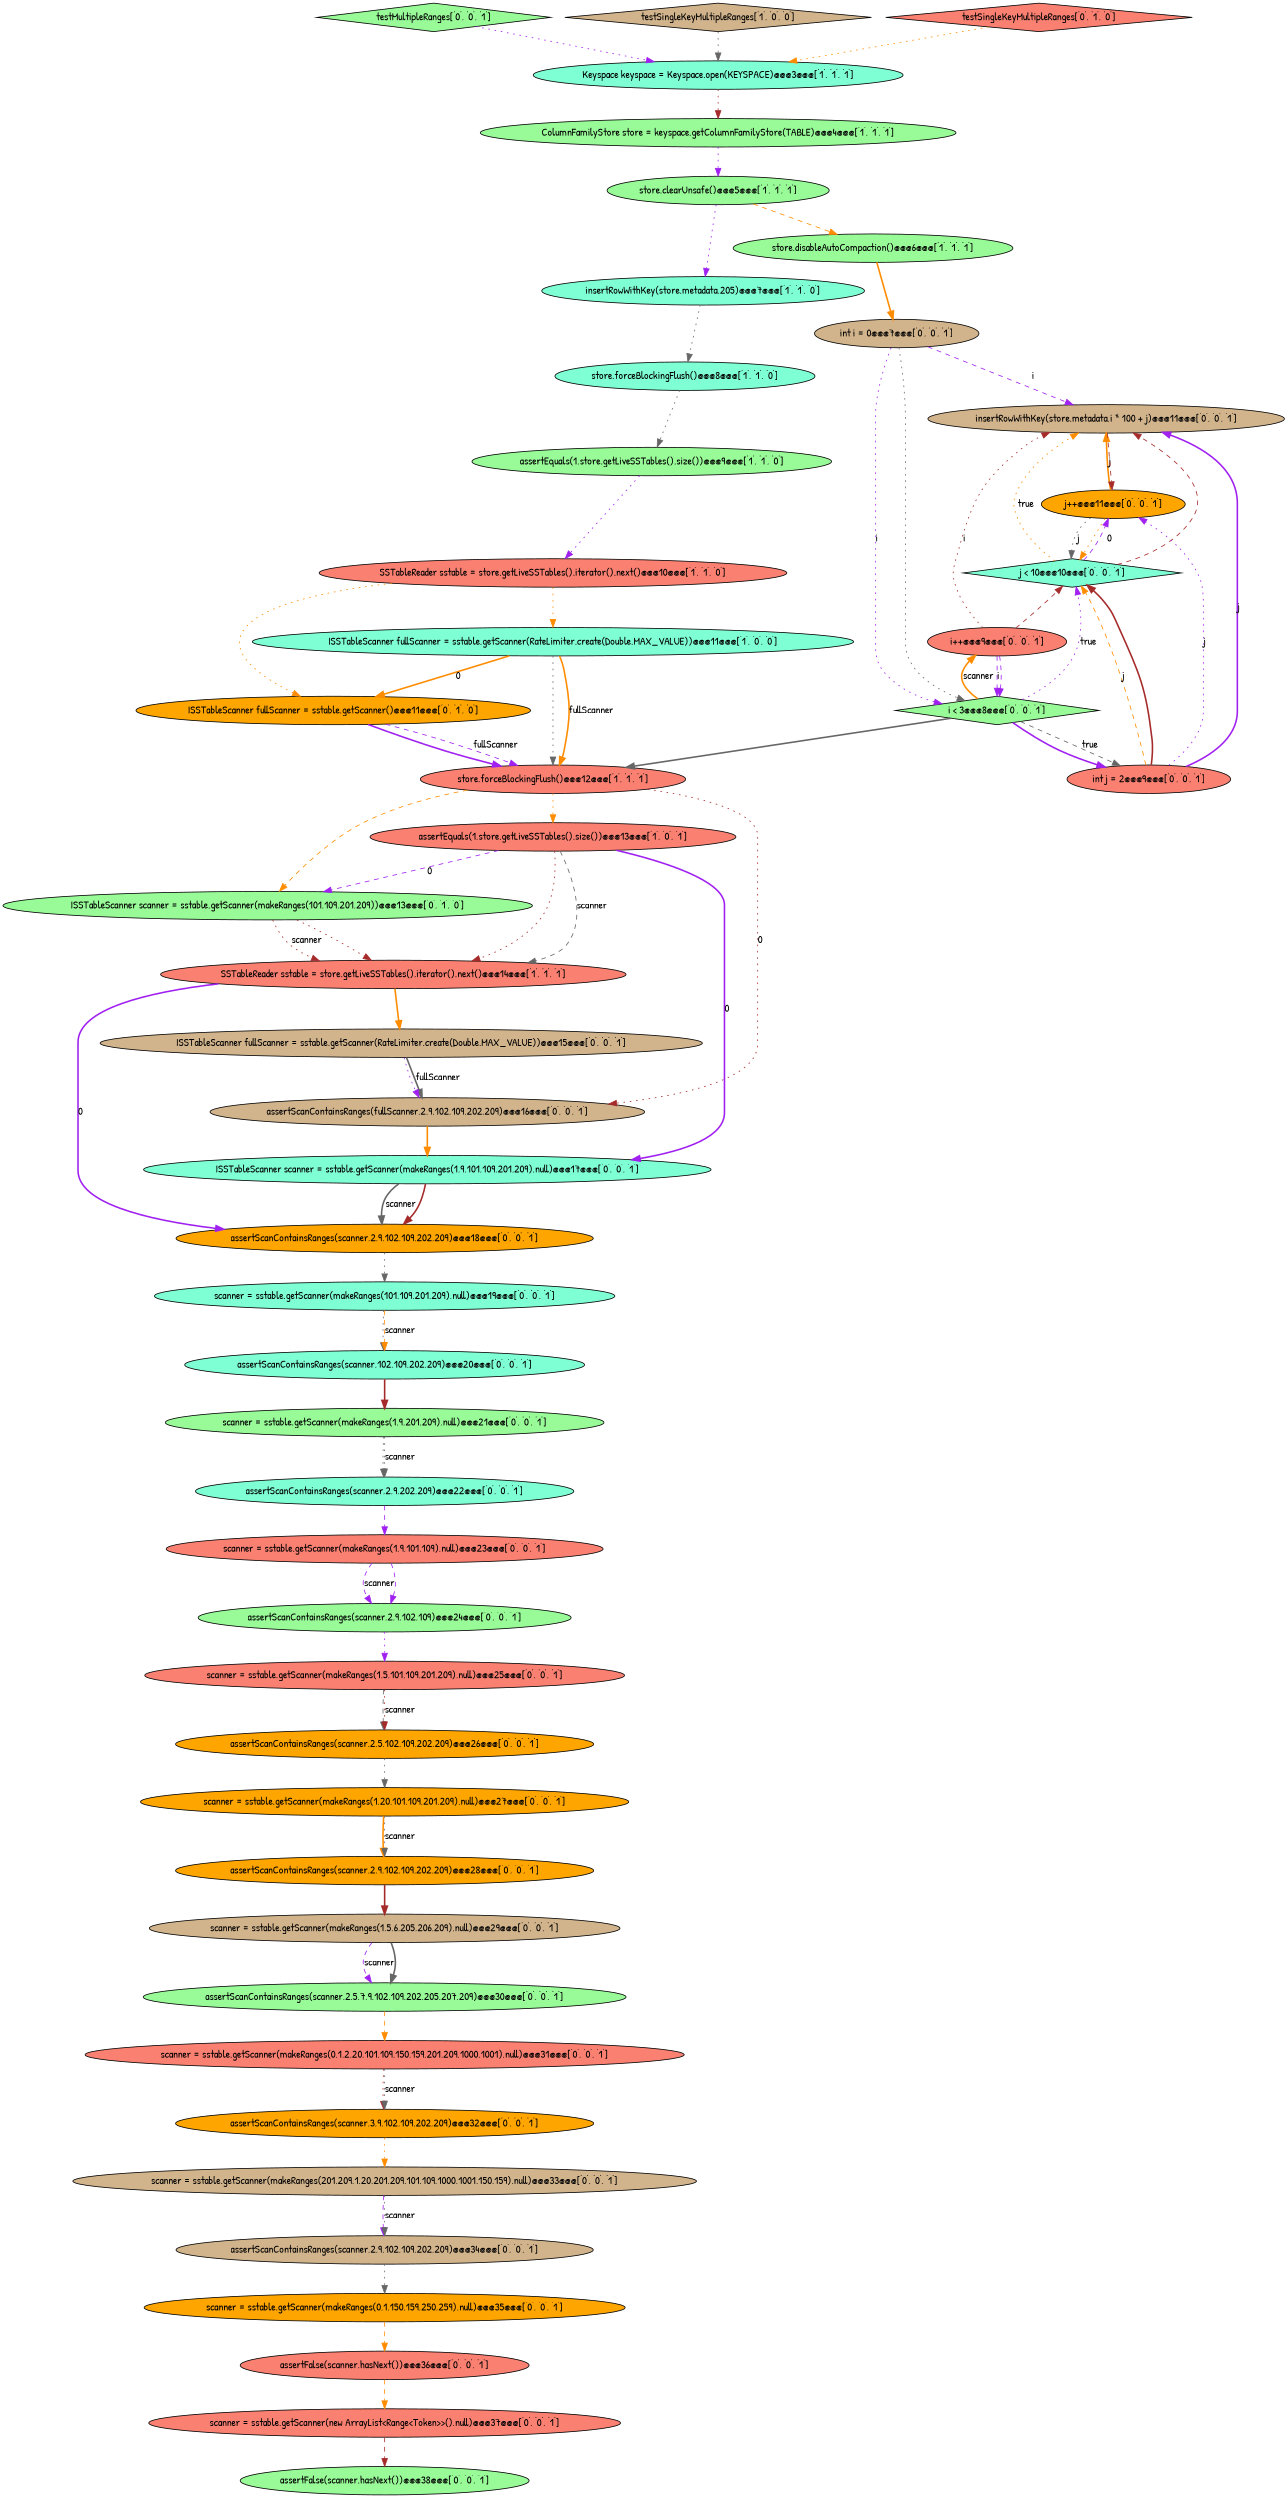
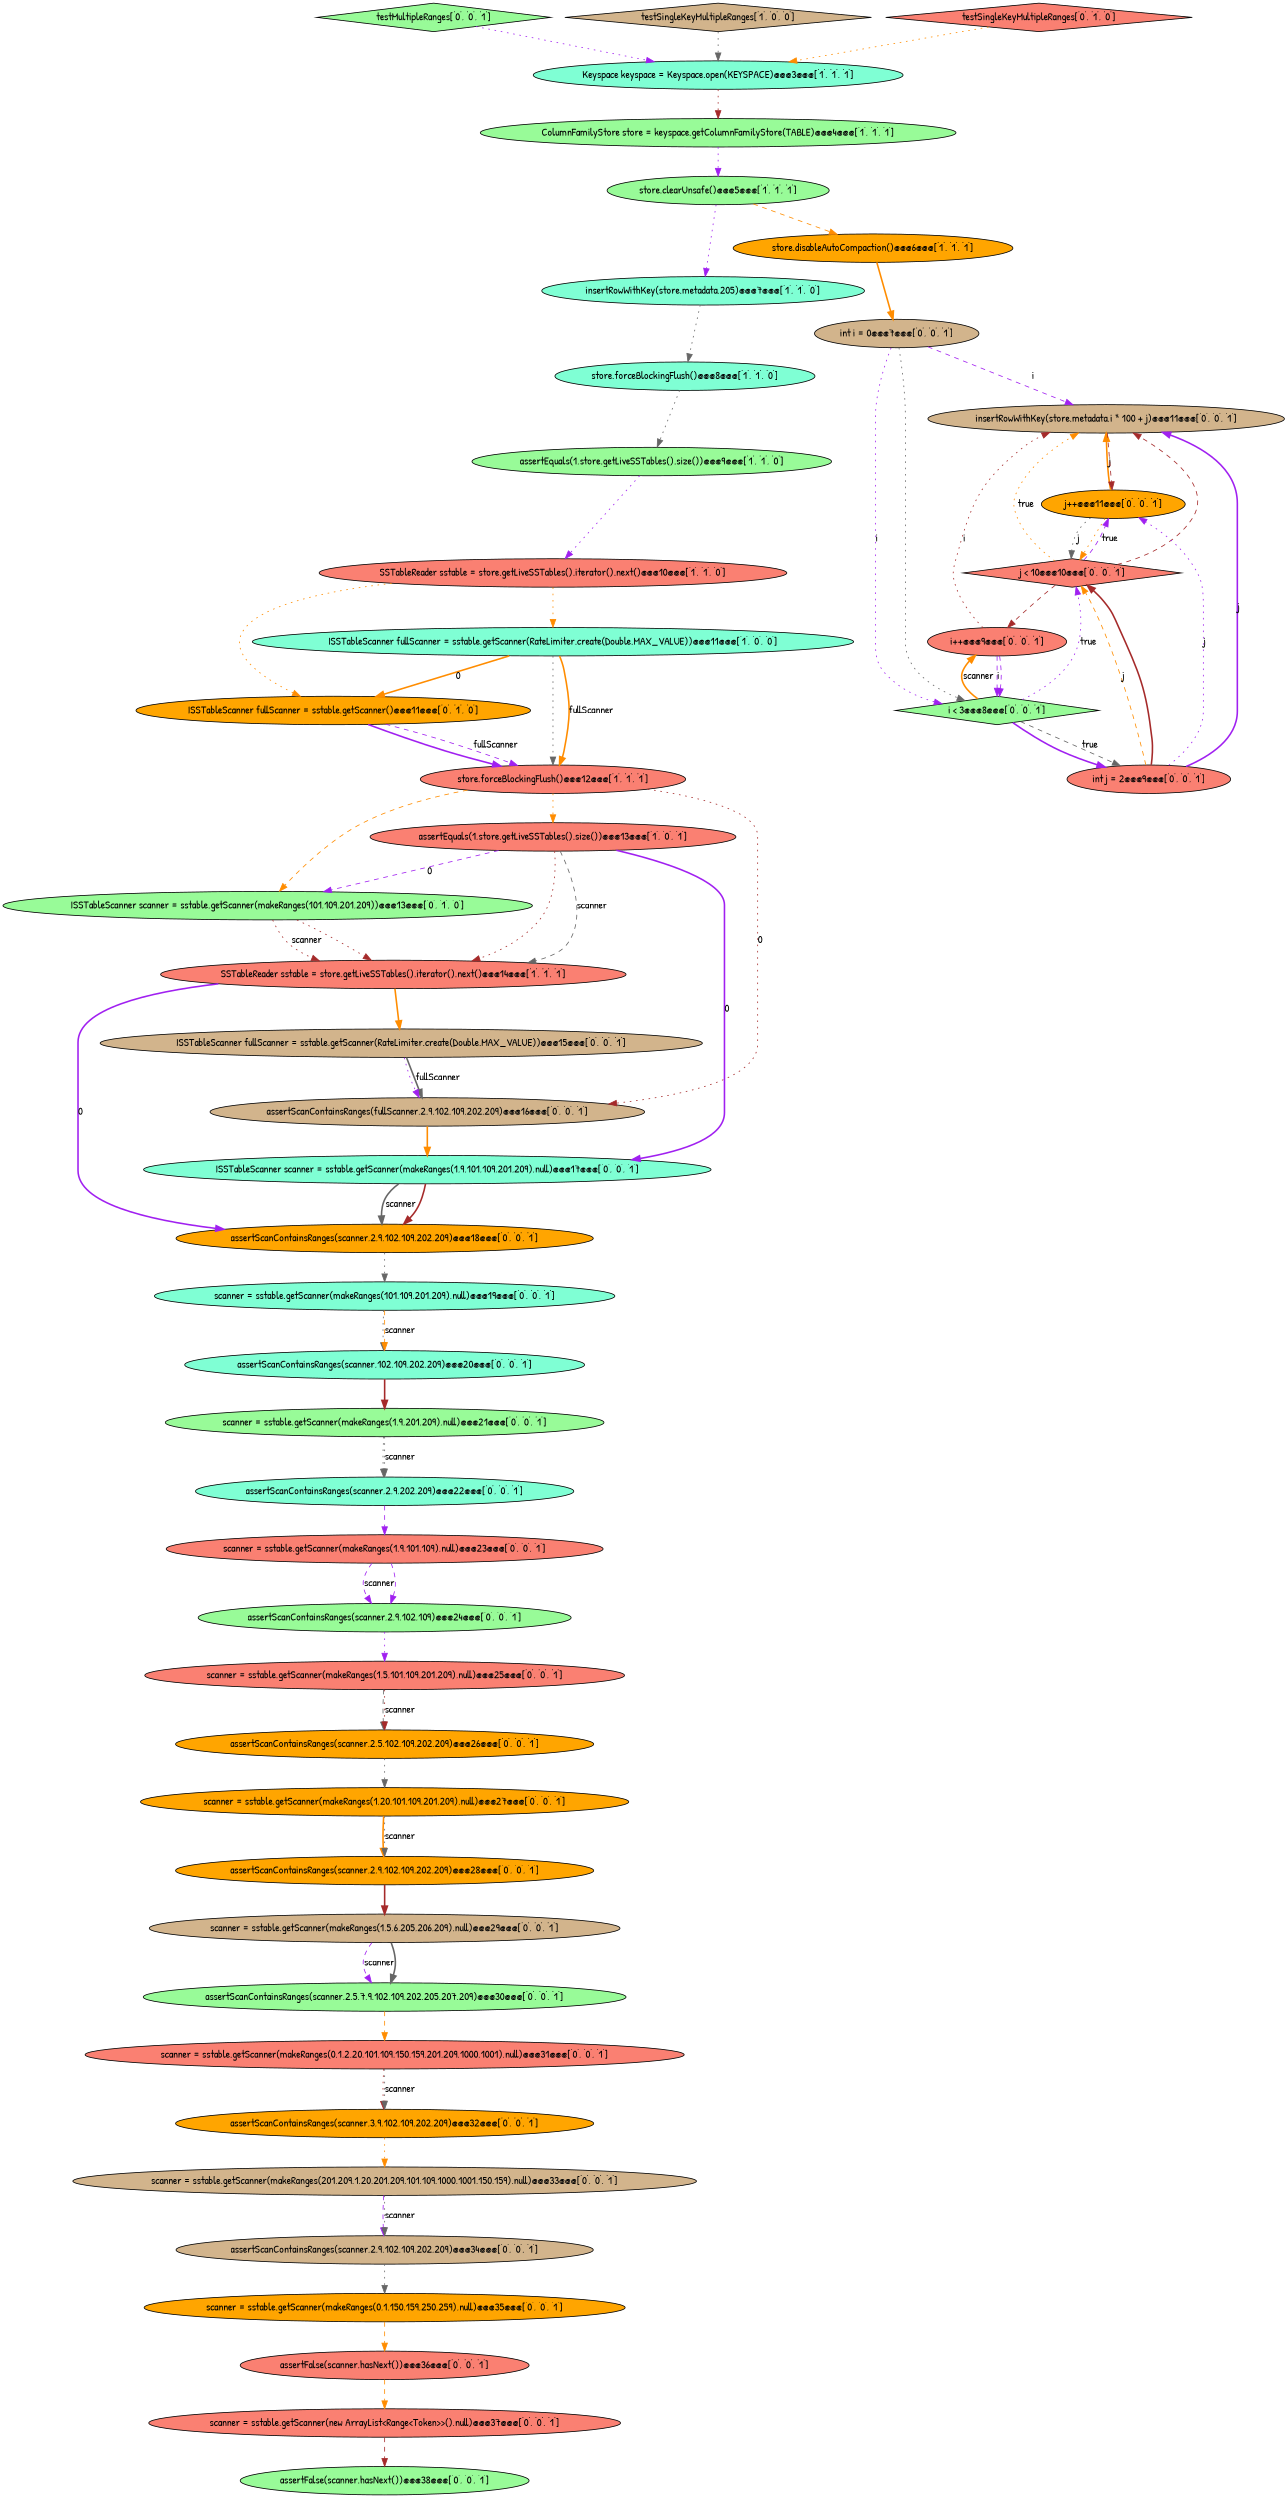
(873, 248) -> (873, 248)
(1110, 539) -> (1110, 539)
(1072, 573) -> (1072, 573)
(1037, 610) -> (1034, 603)
(793, 742) -> none
